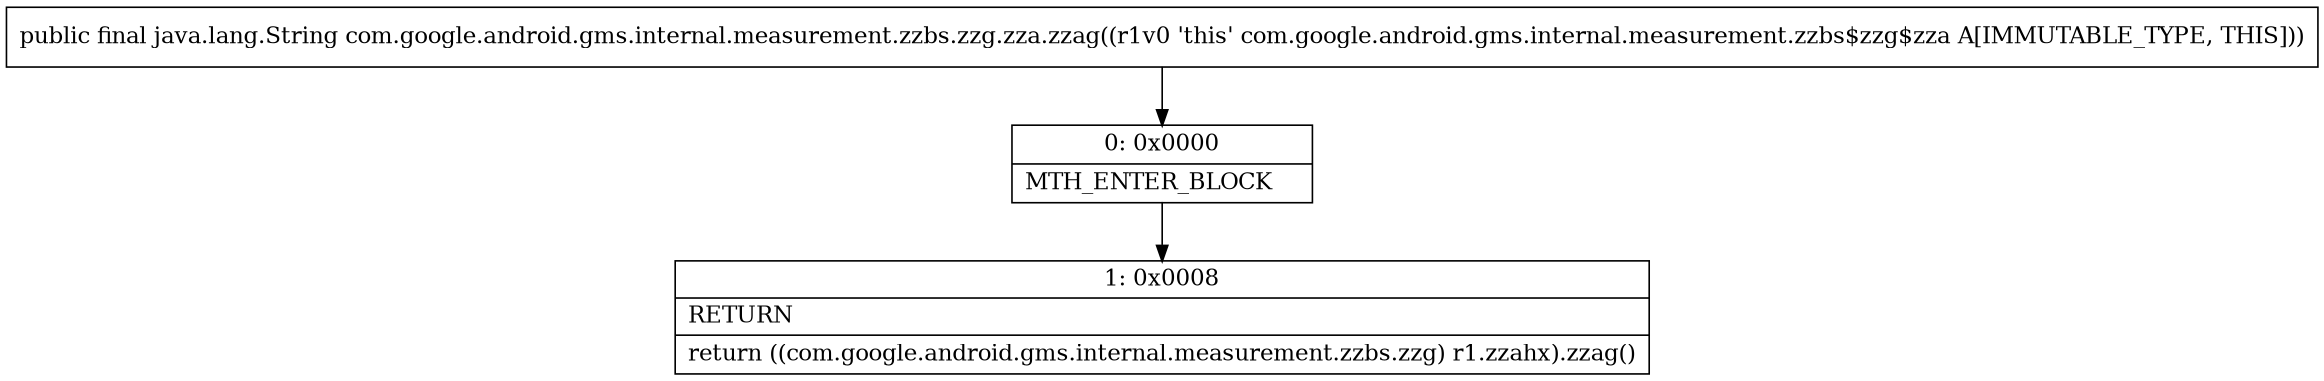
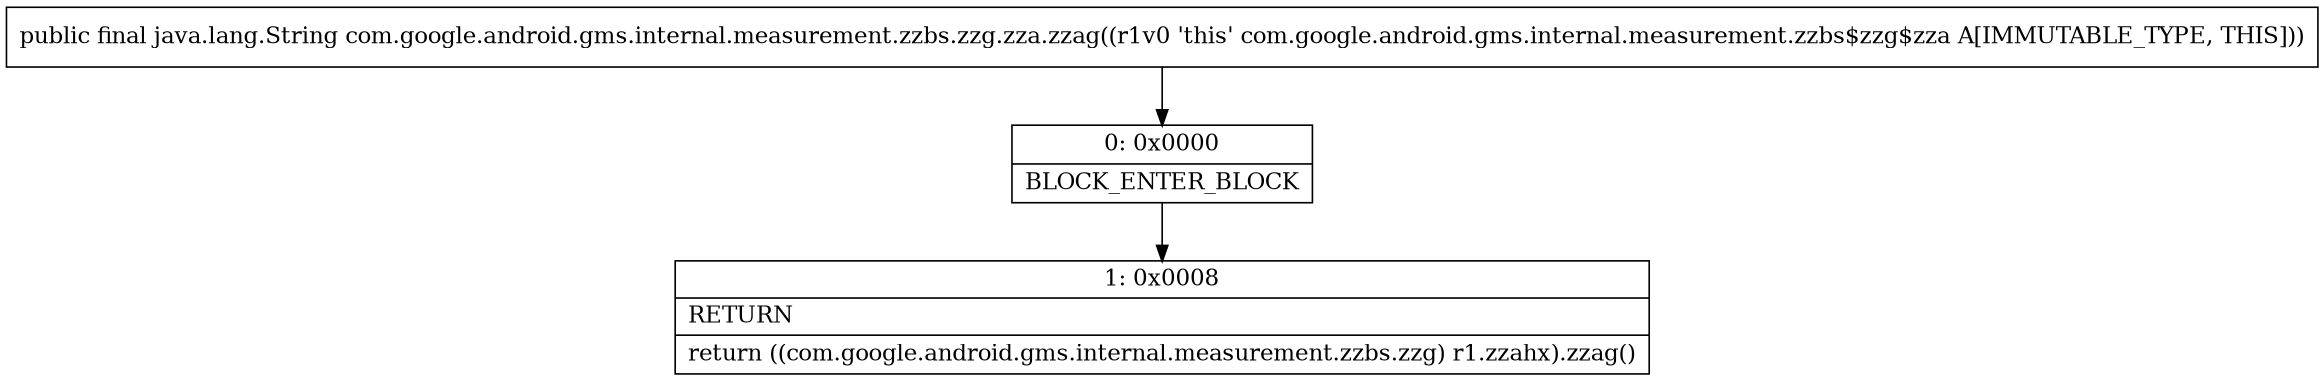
(1149, 183) -> (1162, 183)
